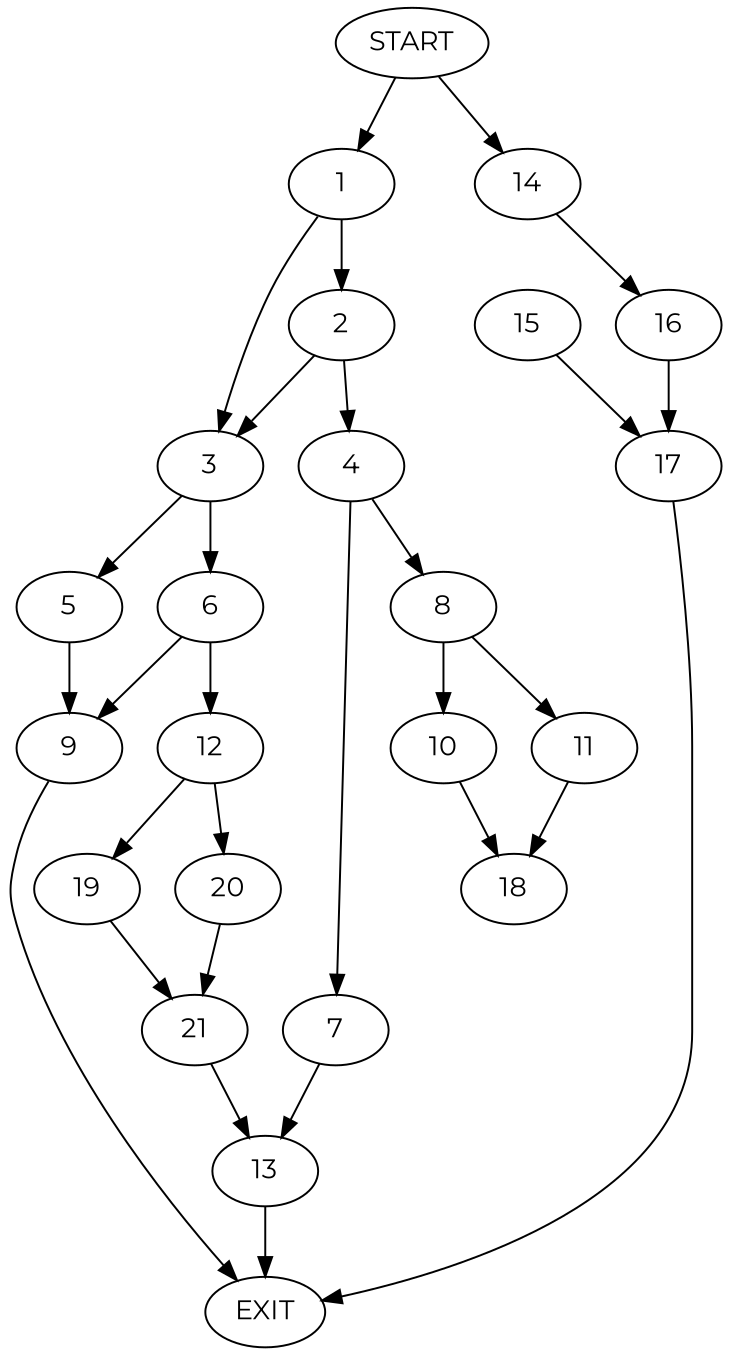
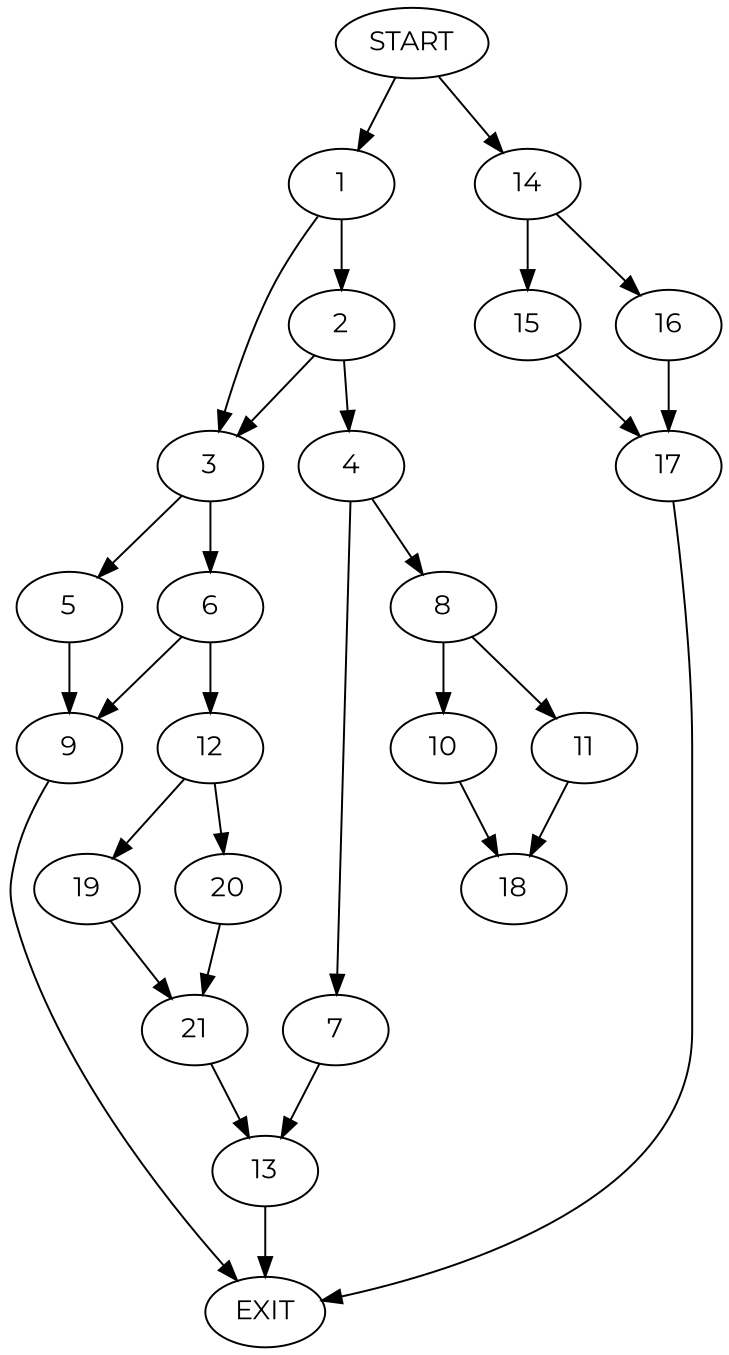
none -> (528, 245)
